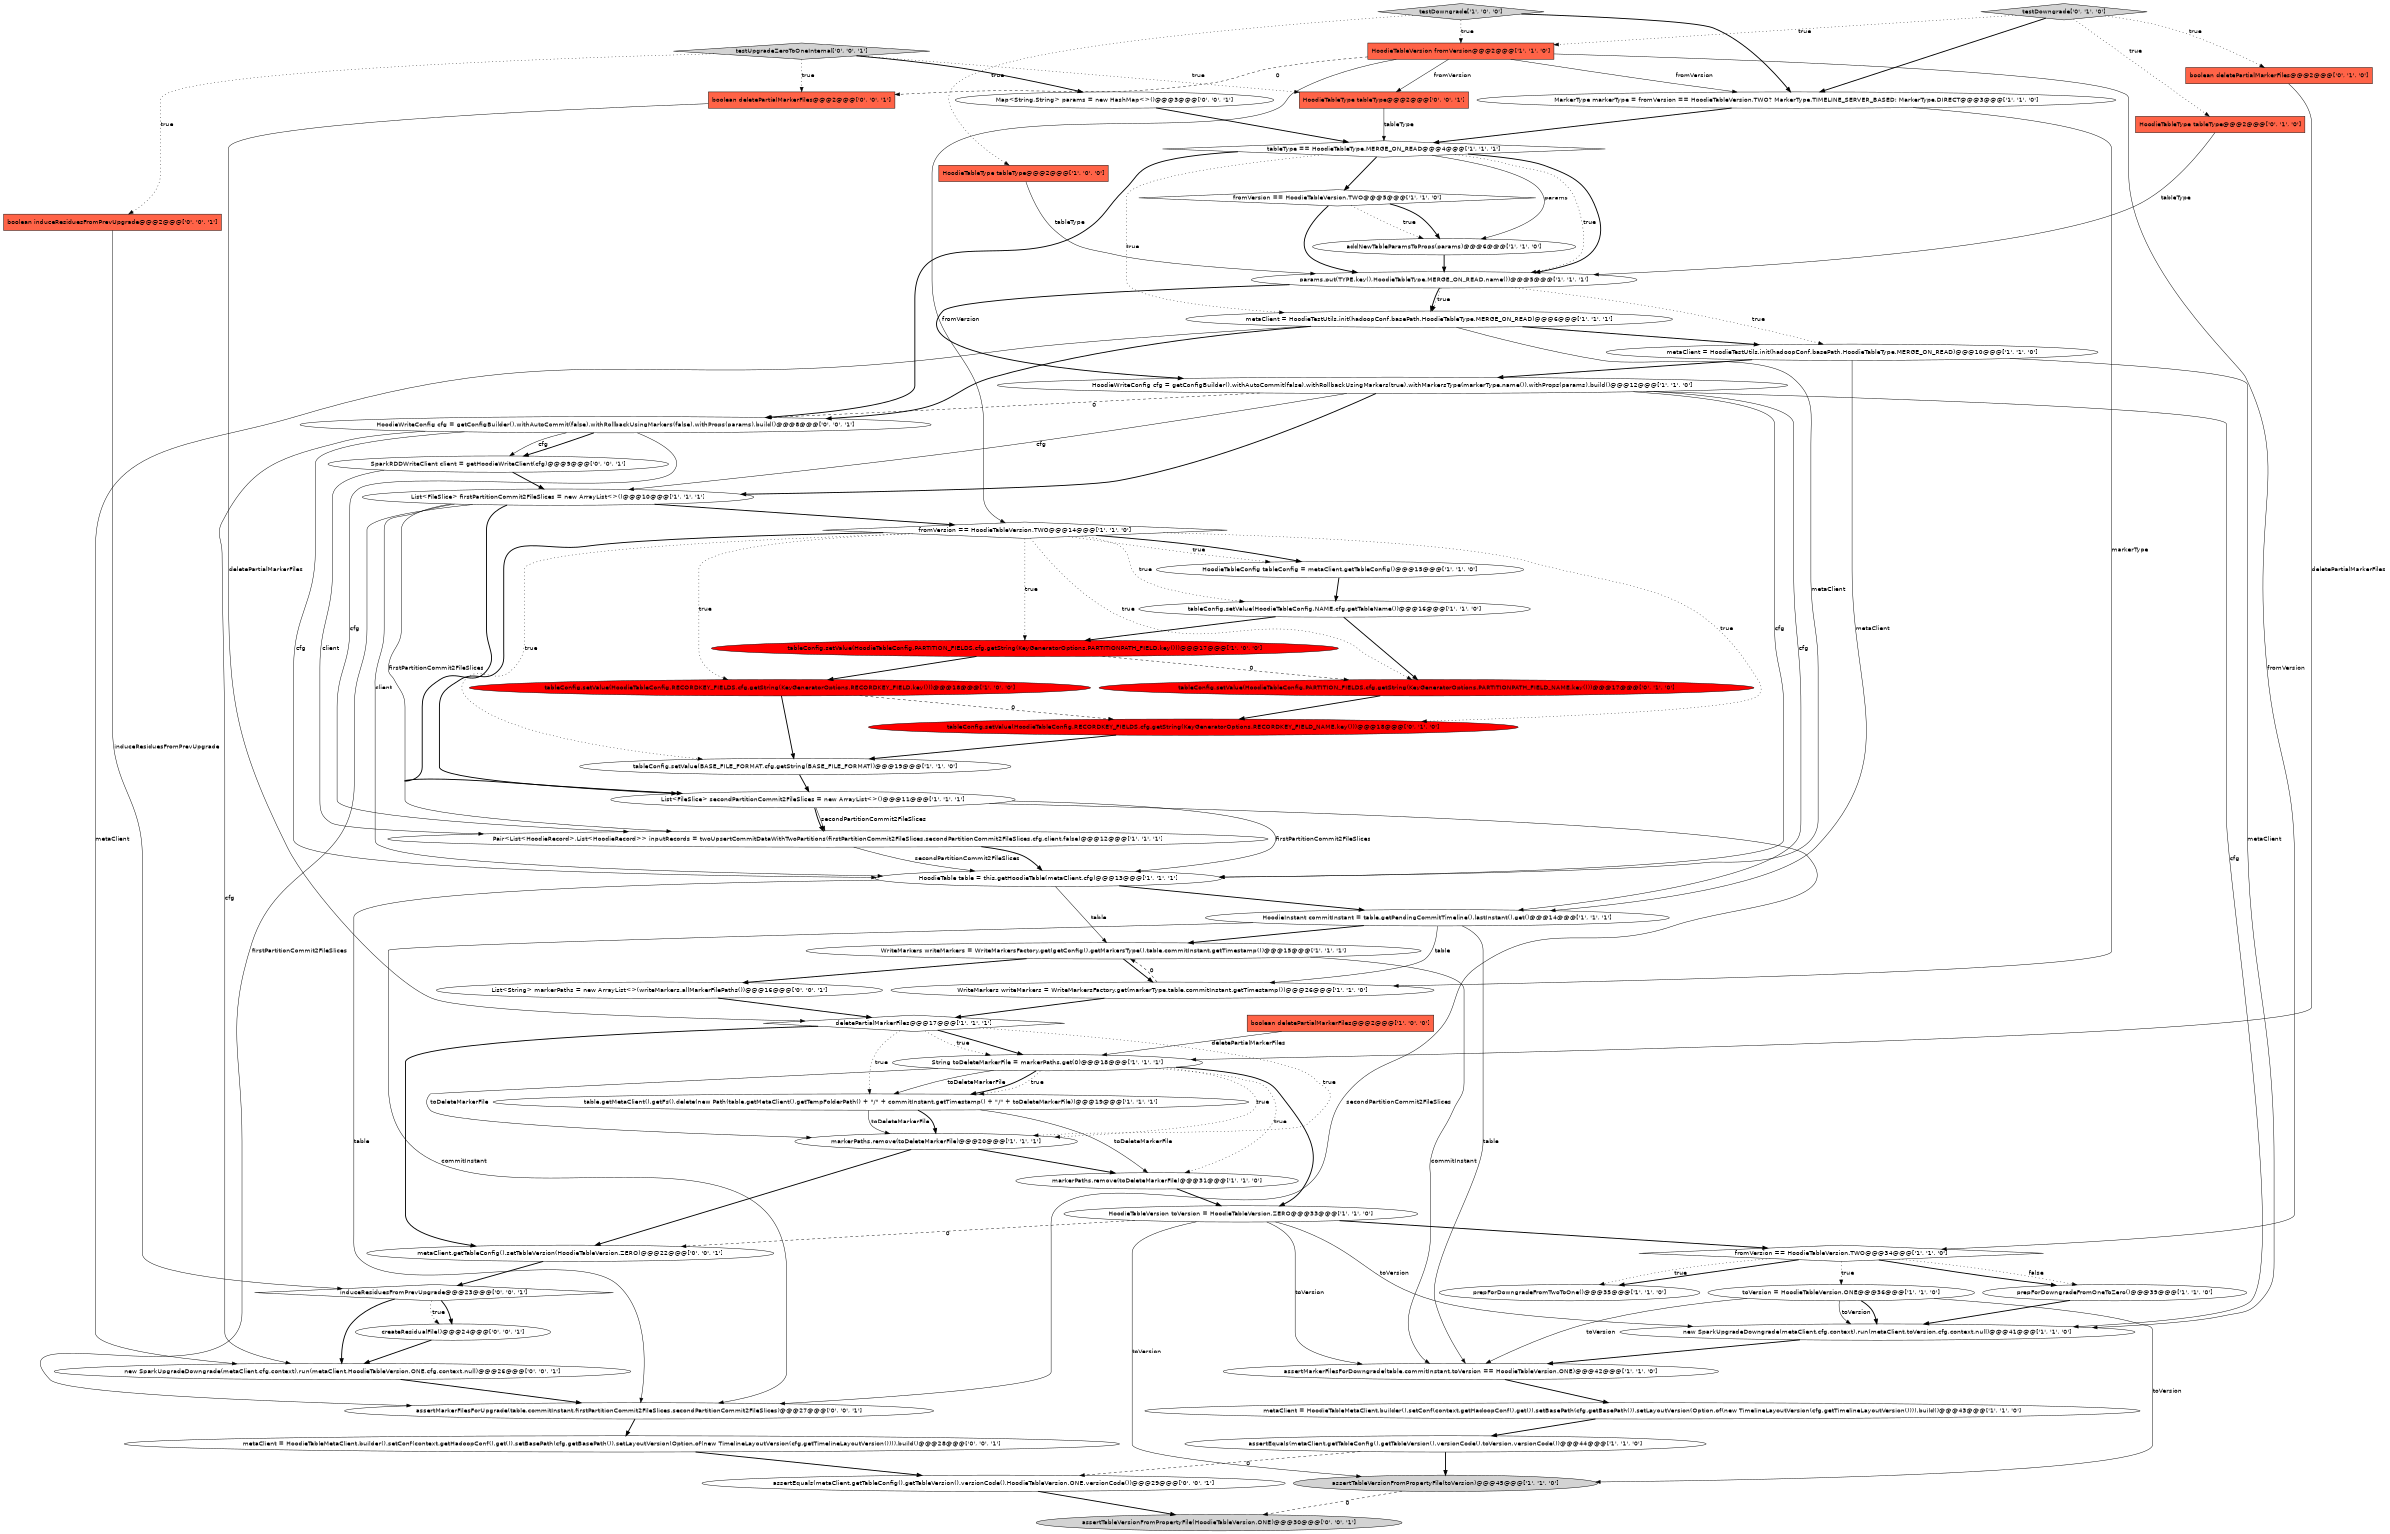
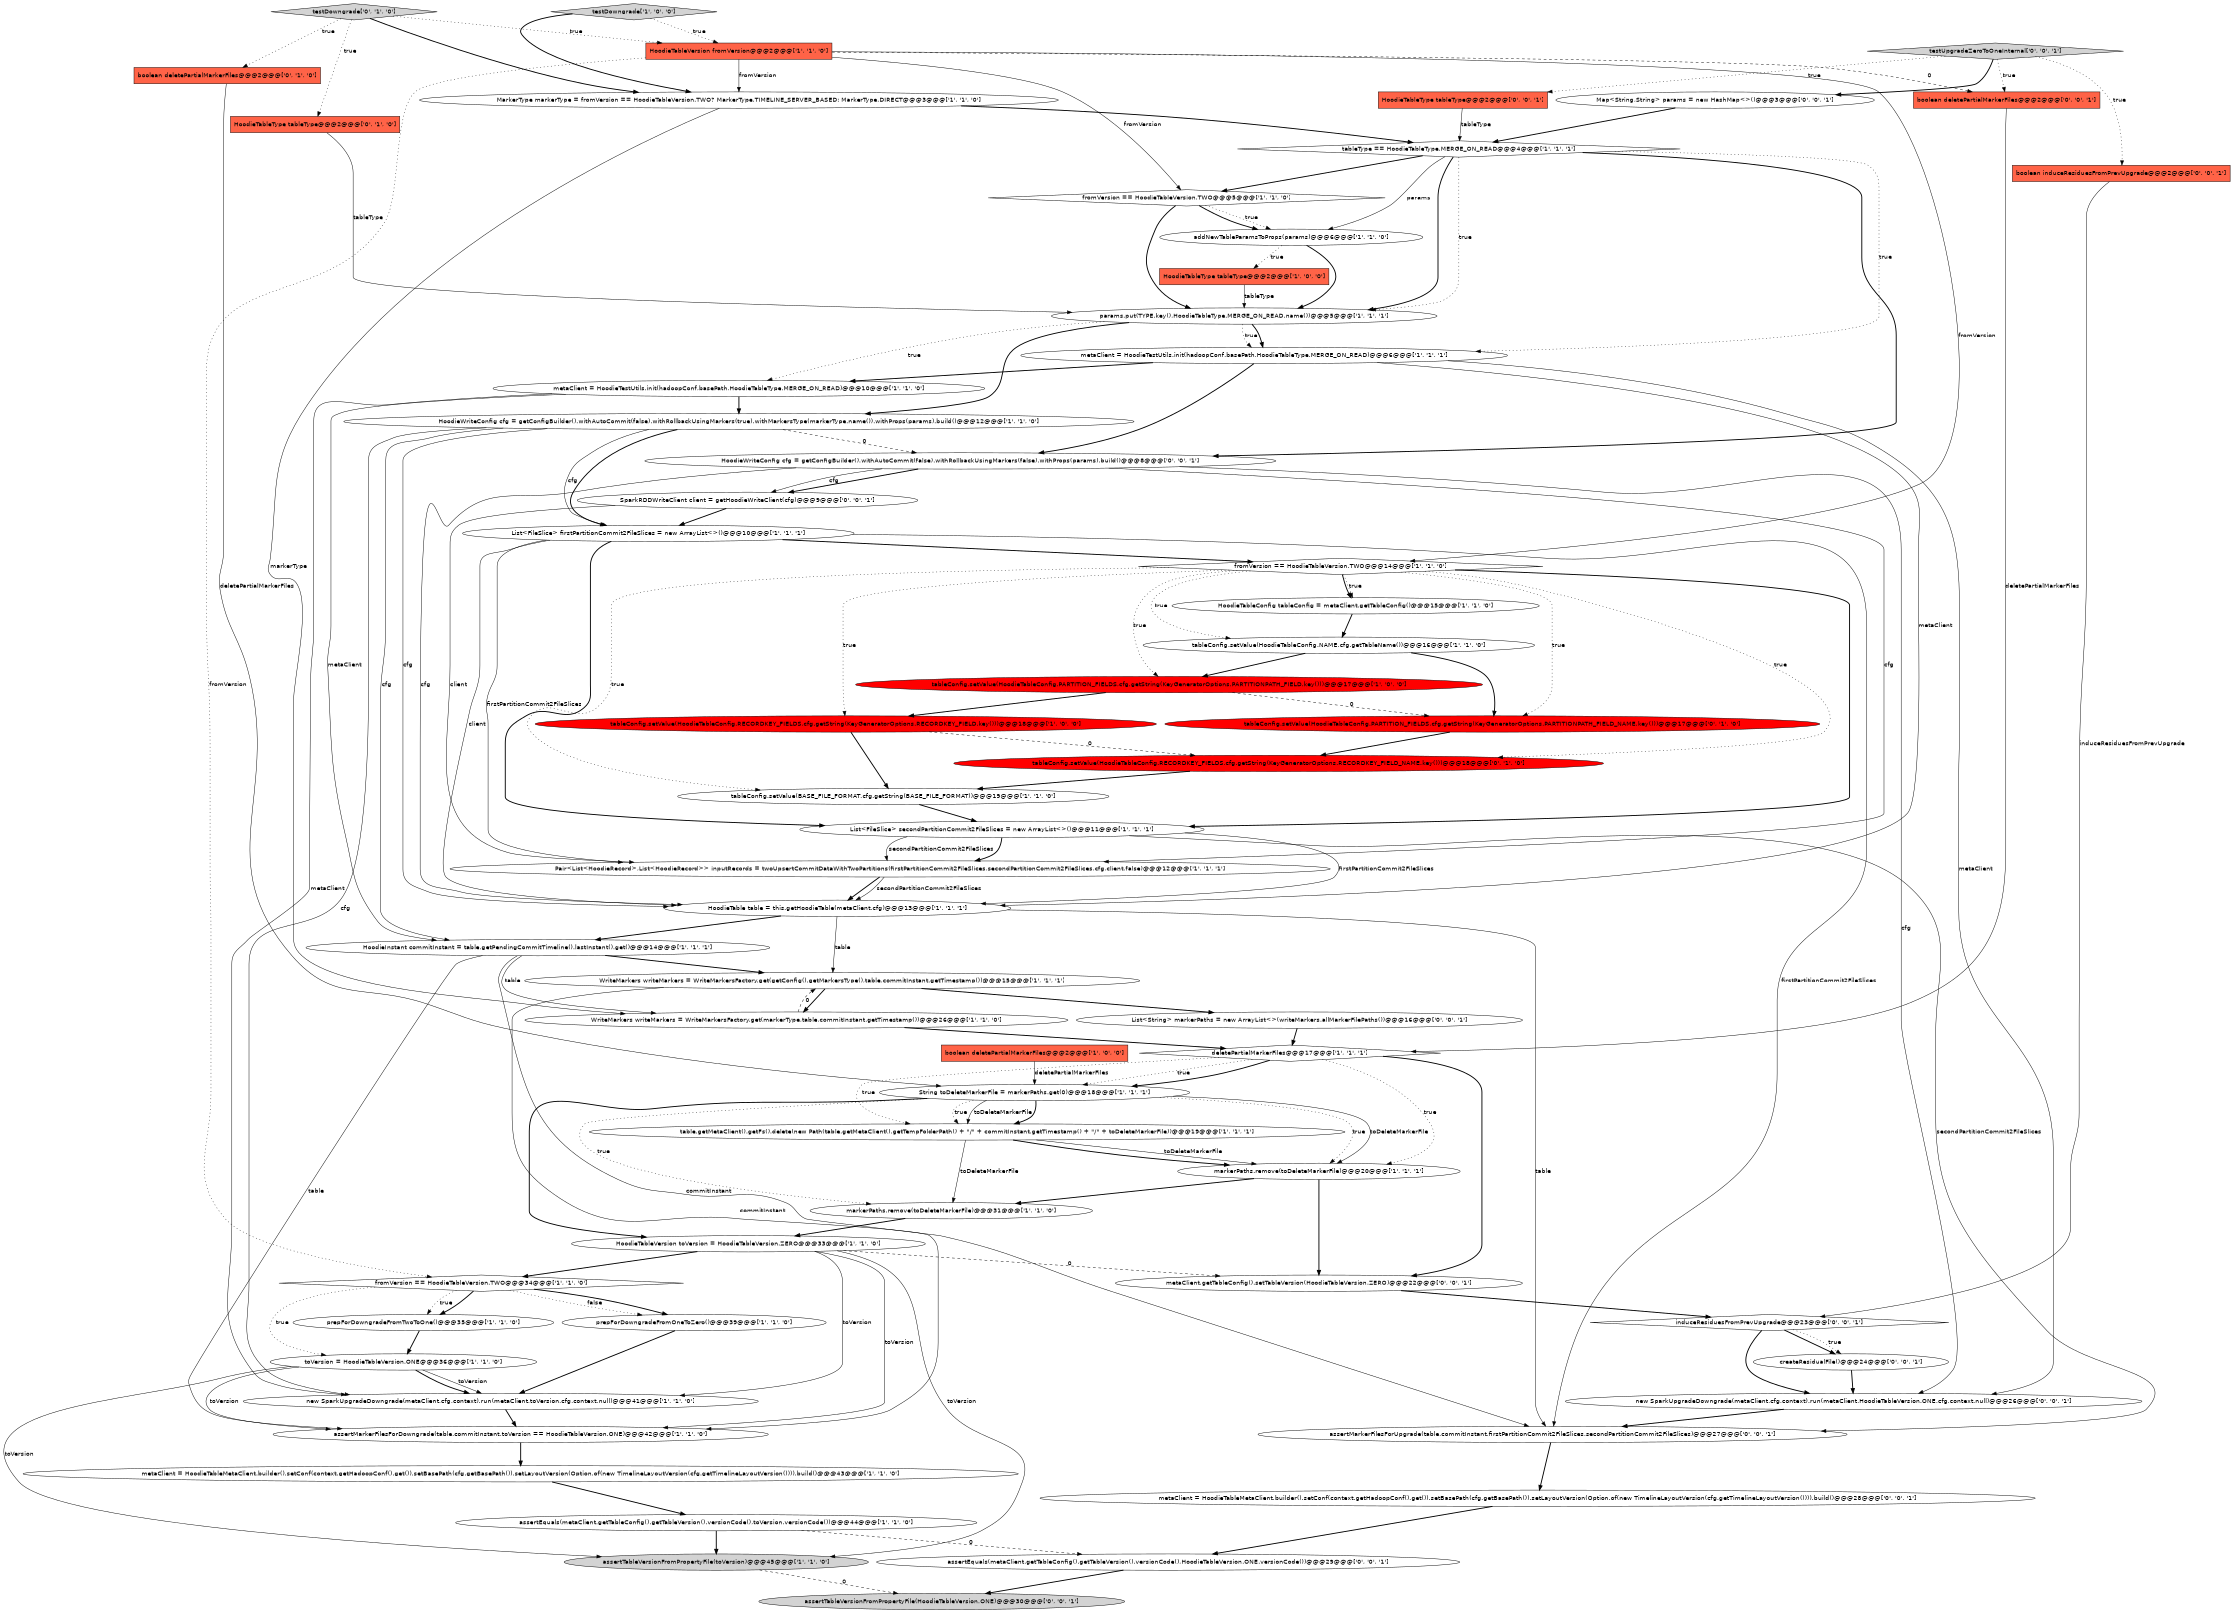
(1130, 41) -> (1270, 255)
(1424, 74) -> (1023, 80)
(2265, 524) -> (206, 596)
none -> (414, 1340)
